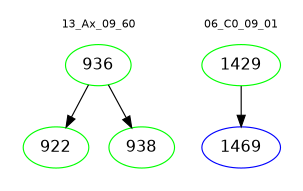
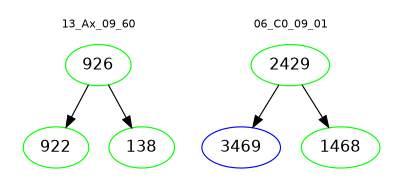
(98, 65) -> (98, 65)
(241, 65) -> (290, 65)
(142, 147) -> (142, 147)
(241, 147) -> (241, 147)
none -> (341, 147)
